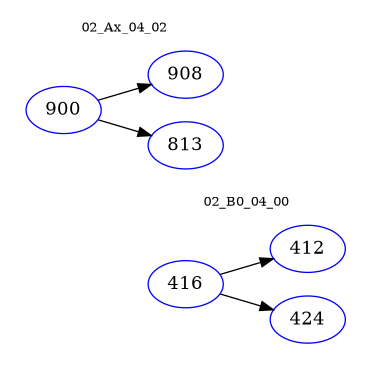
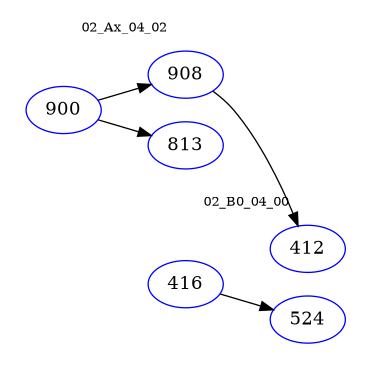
(240, 268) -> (260, 147)
(308, 320) -> (308, 320)
